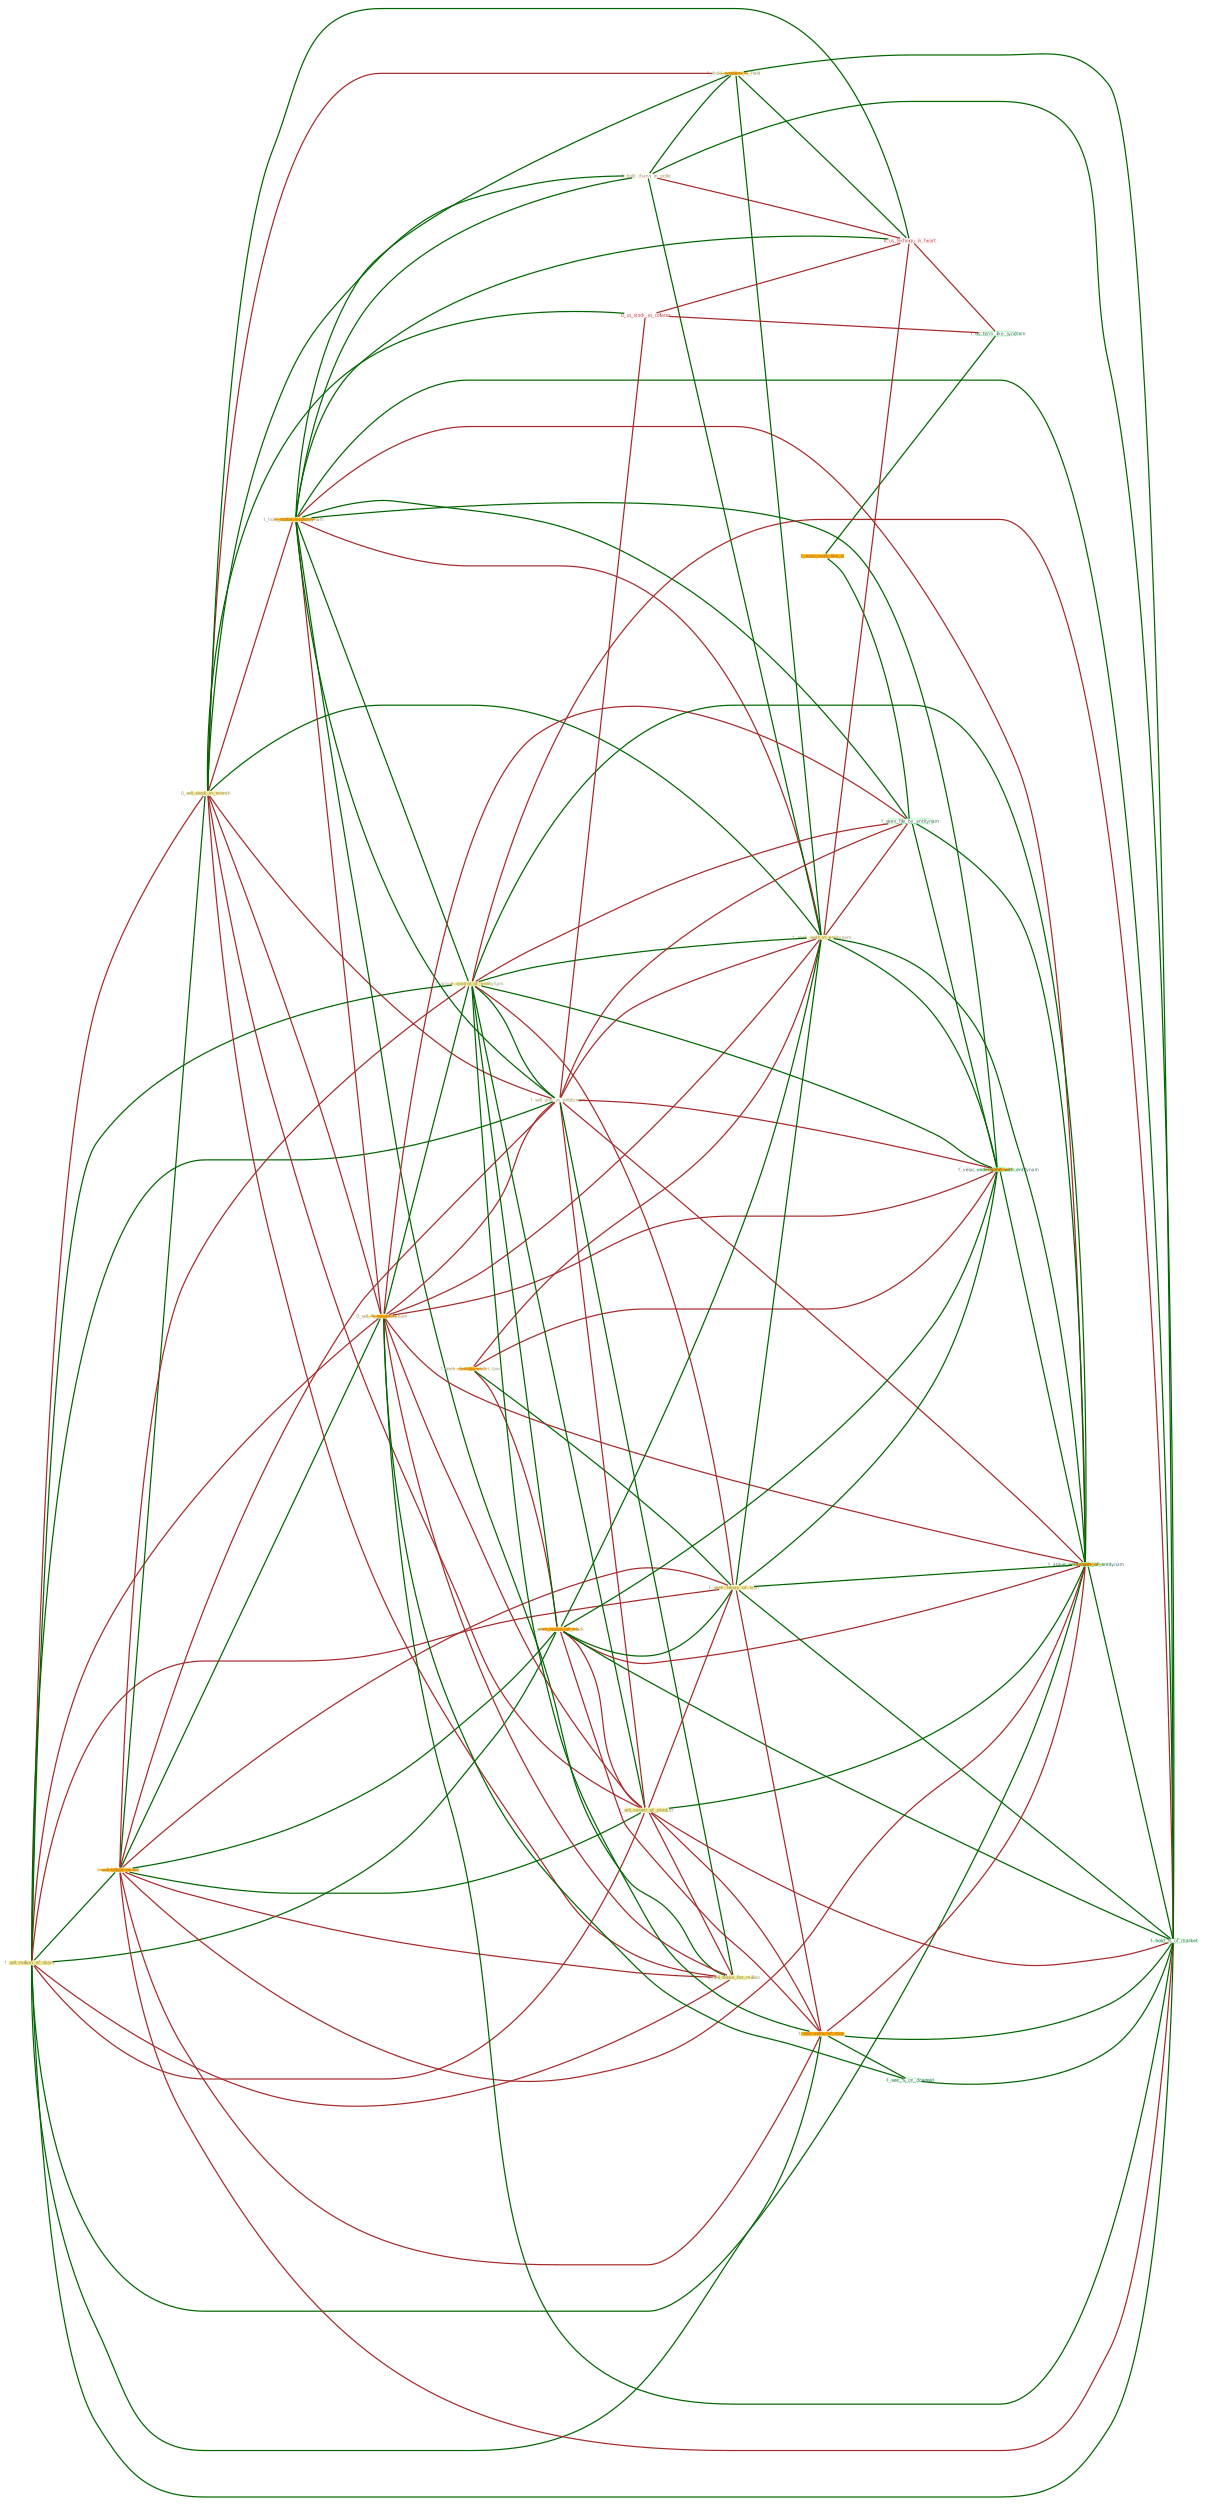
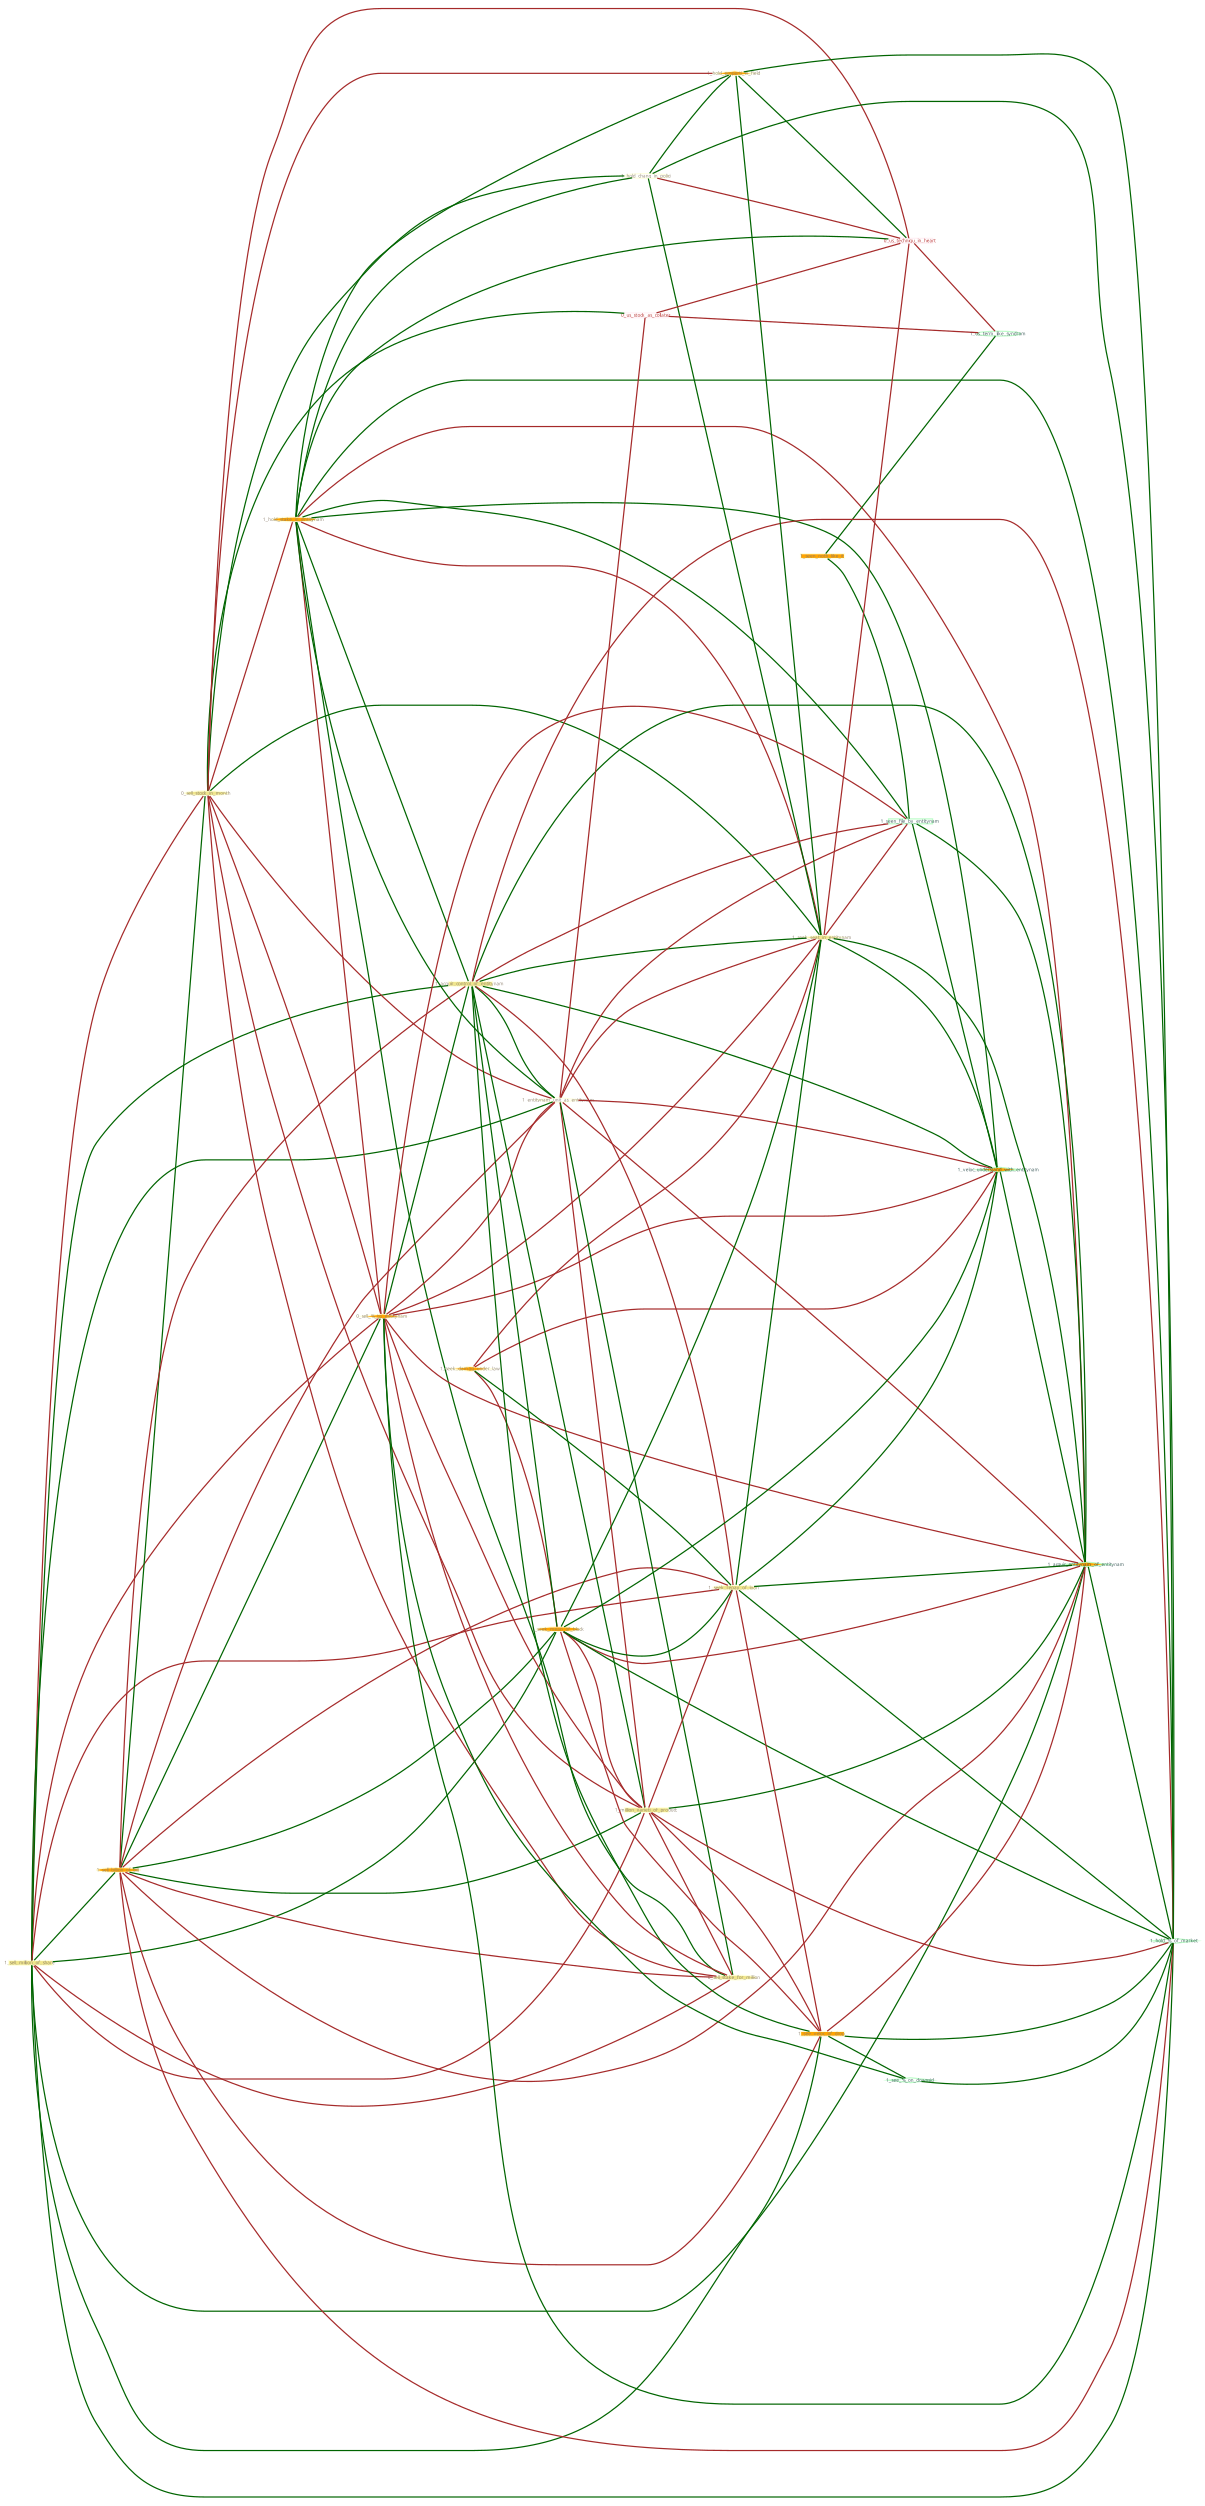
(309, 51) -> (309, 51)
(471, 984) -> (471, 984)
(559, 1100) -> (559, 1100)
(647, 1810) -> (647, 1810)
